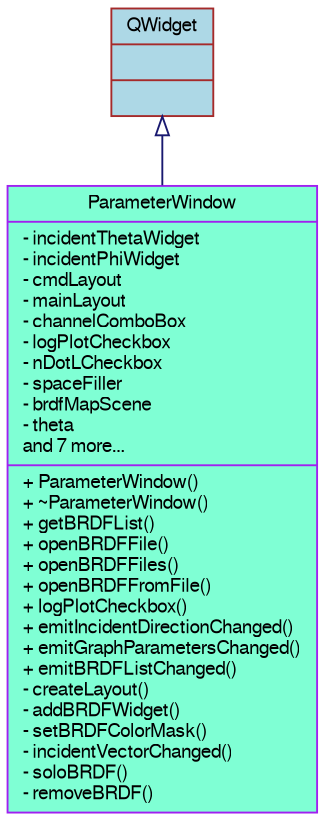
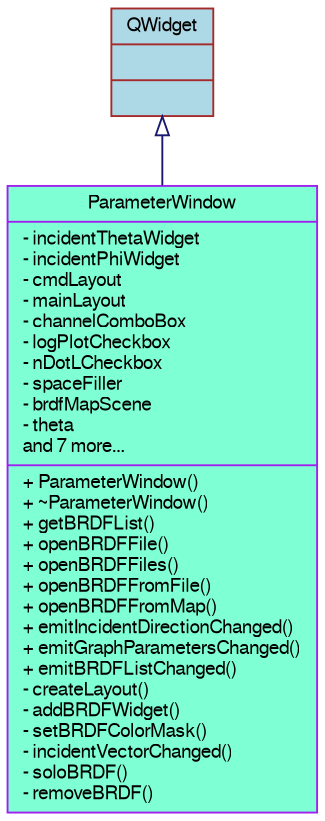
(106, 607) -> (120, 607)
